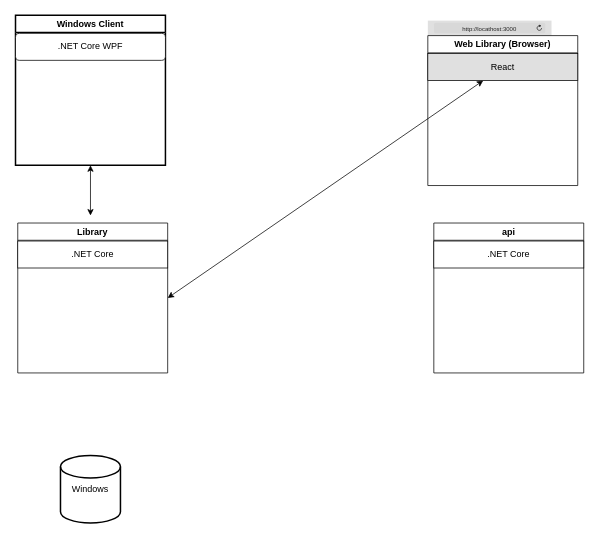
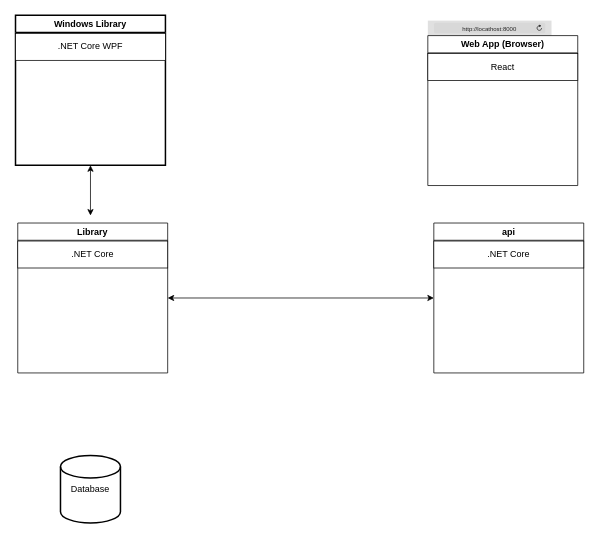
(90, 24) -> (90, 24)
(490, 29) -> (490, 29)
(503, 45) -> (503, 45)
(90, 47) -> (90, 47)
(503, 67) -> (503, 67)
(325, 190) -> (173, 298)
(90, 489) -> (90, 489)
